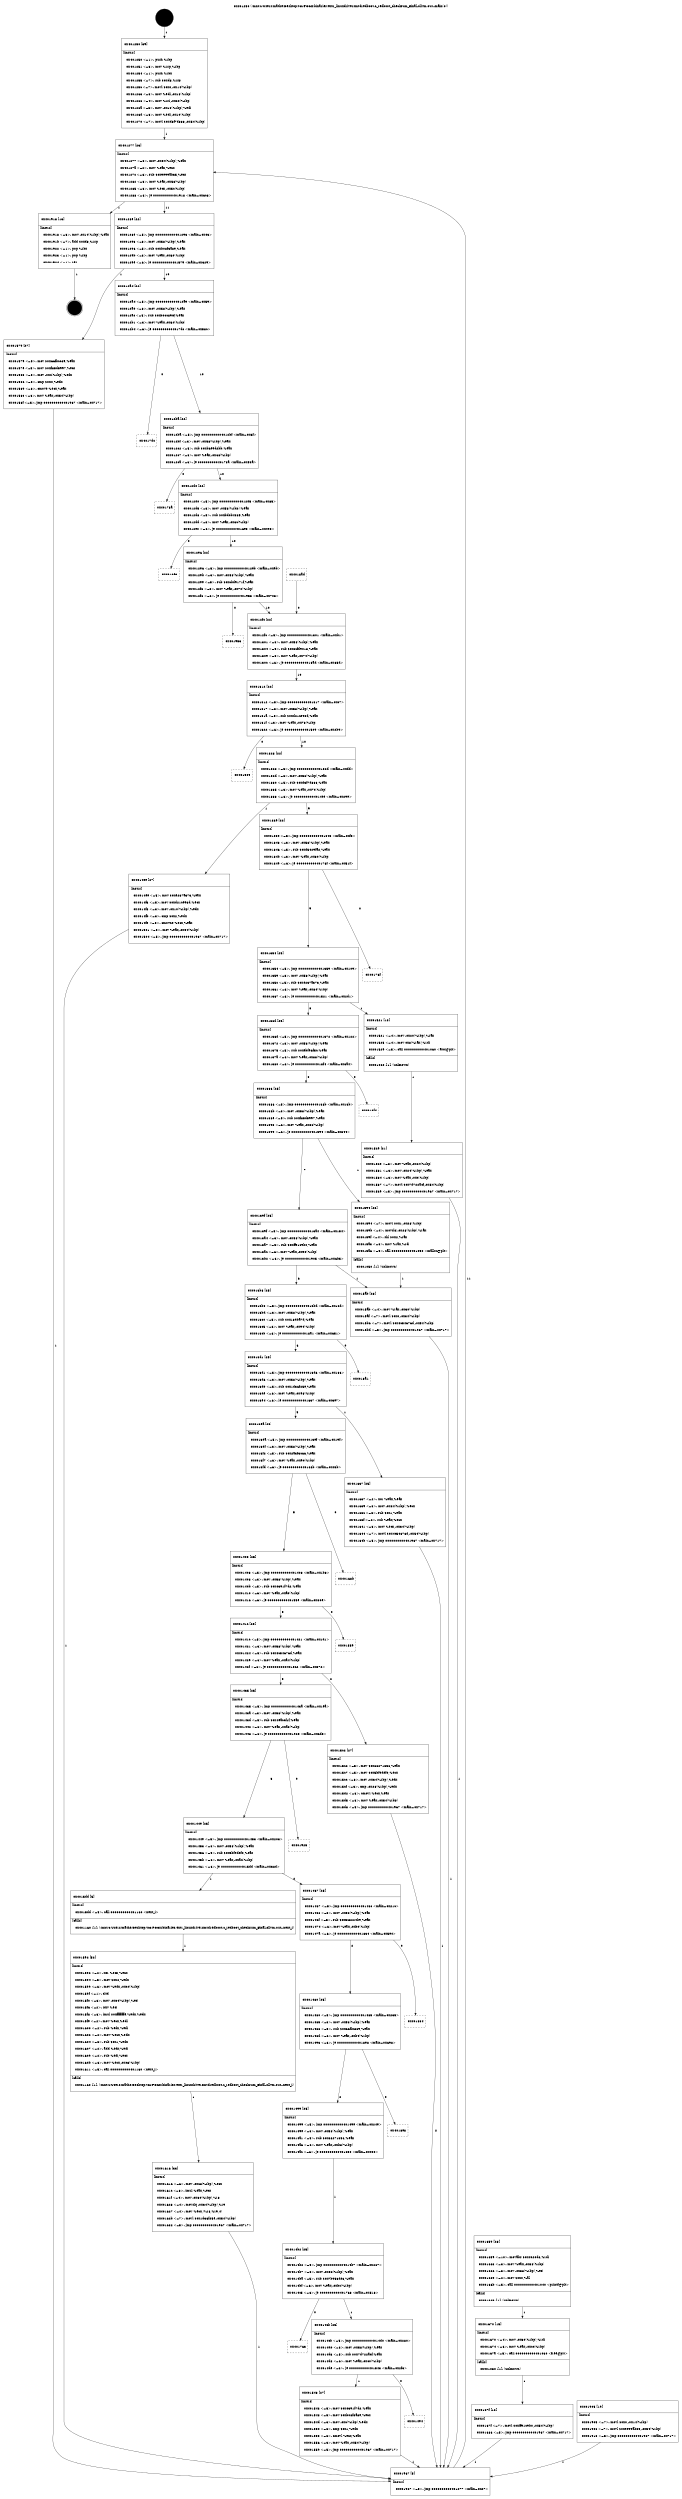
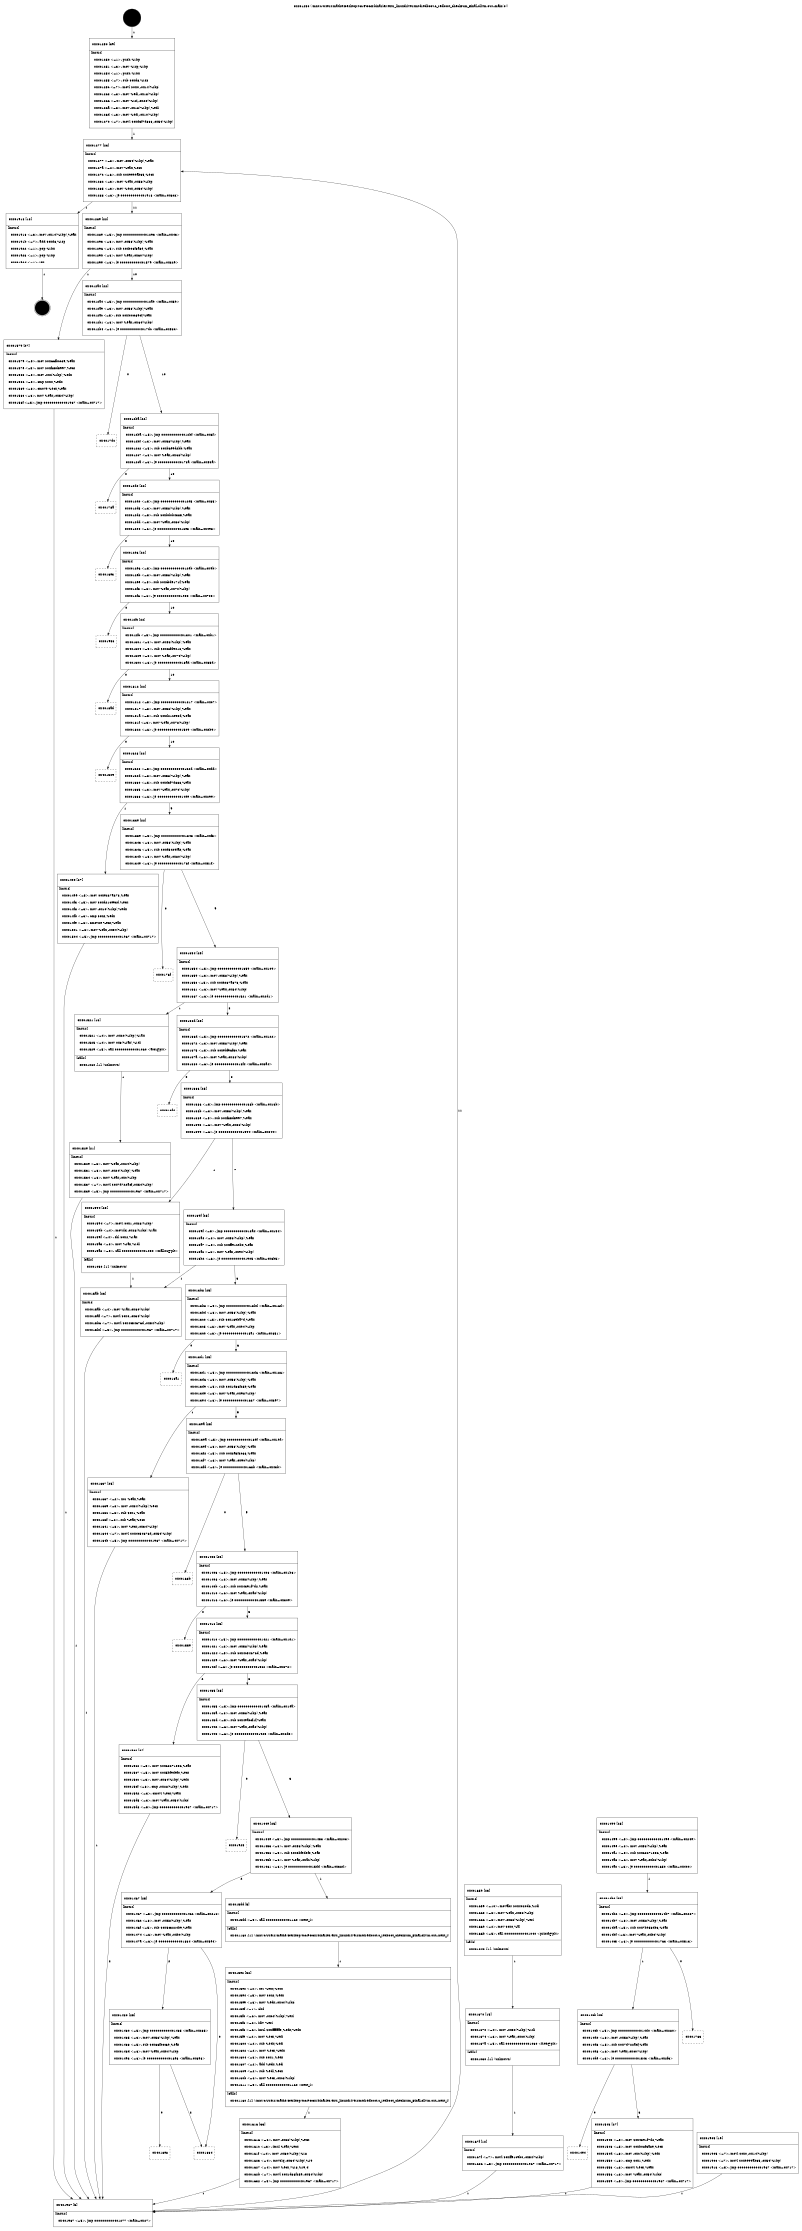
(297, 596) -> (116, 683)
(342, 2075) -> (186, 2105)
(358, 2381) -> (639, 2113)
